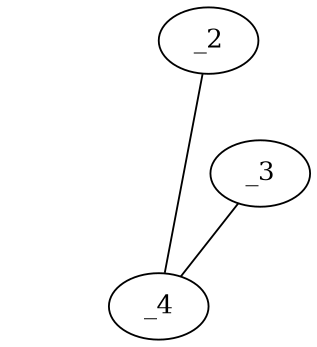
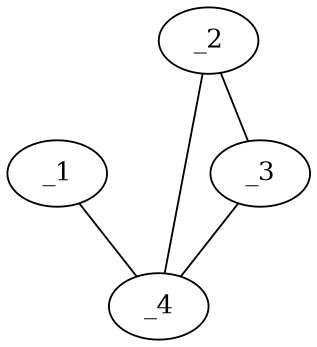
none -> (234, 107)
none -> (57, 174)
